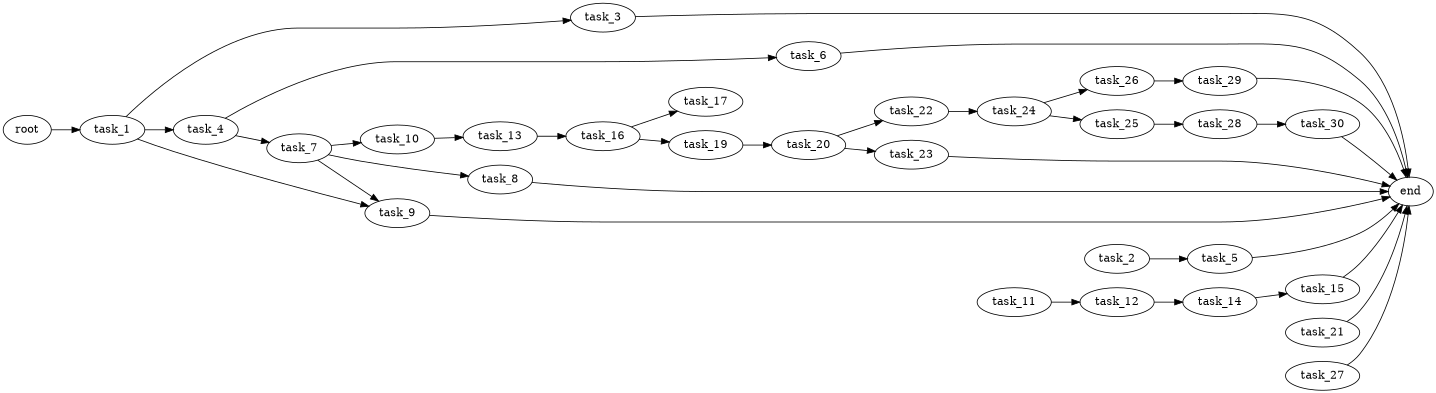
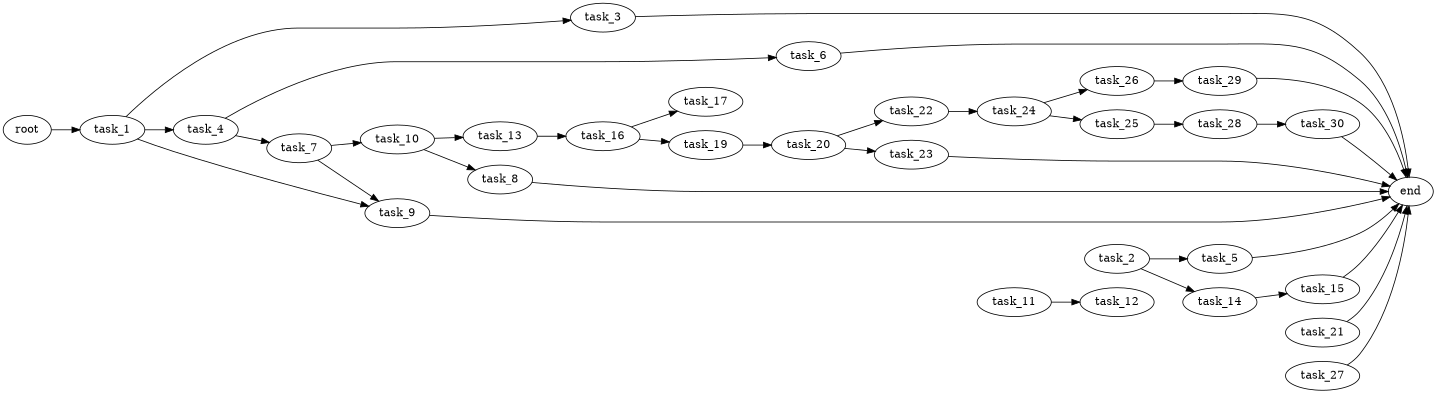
(394, 166) -> (446, 158)
(1164, 302) -> (1164, 279)
